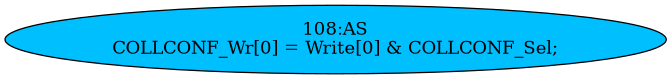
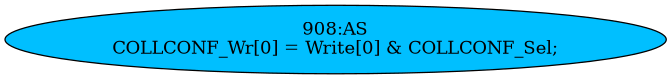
(336, 40) -> (336, 40)
